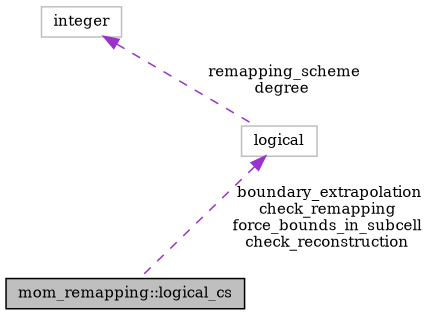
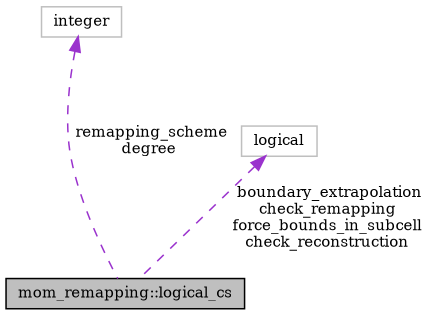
(187, 85) -> (74, 169)
